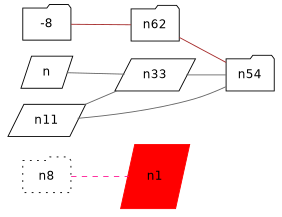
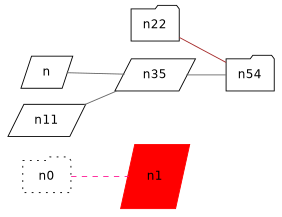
(47, 24) -> none
(155, 25) -> (155, 25)
(155, 75) -> (155, 75)
(153, 108) -> none
(47, 177) -> (47, 177)
